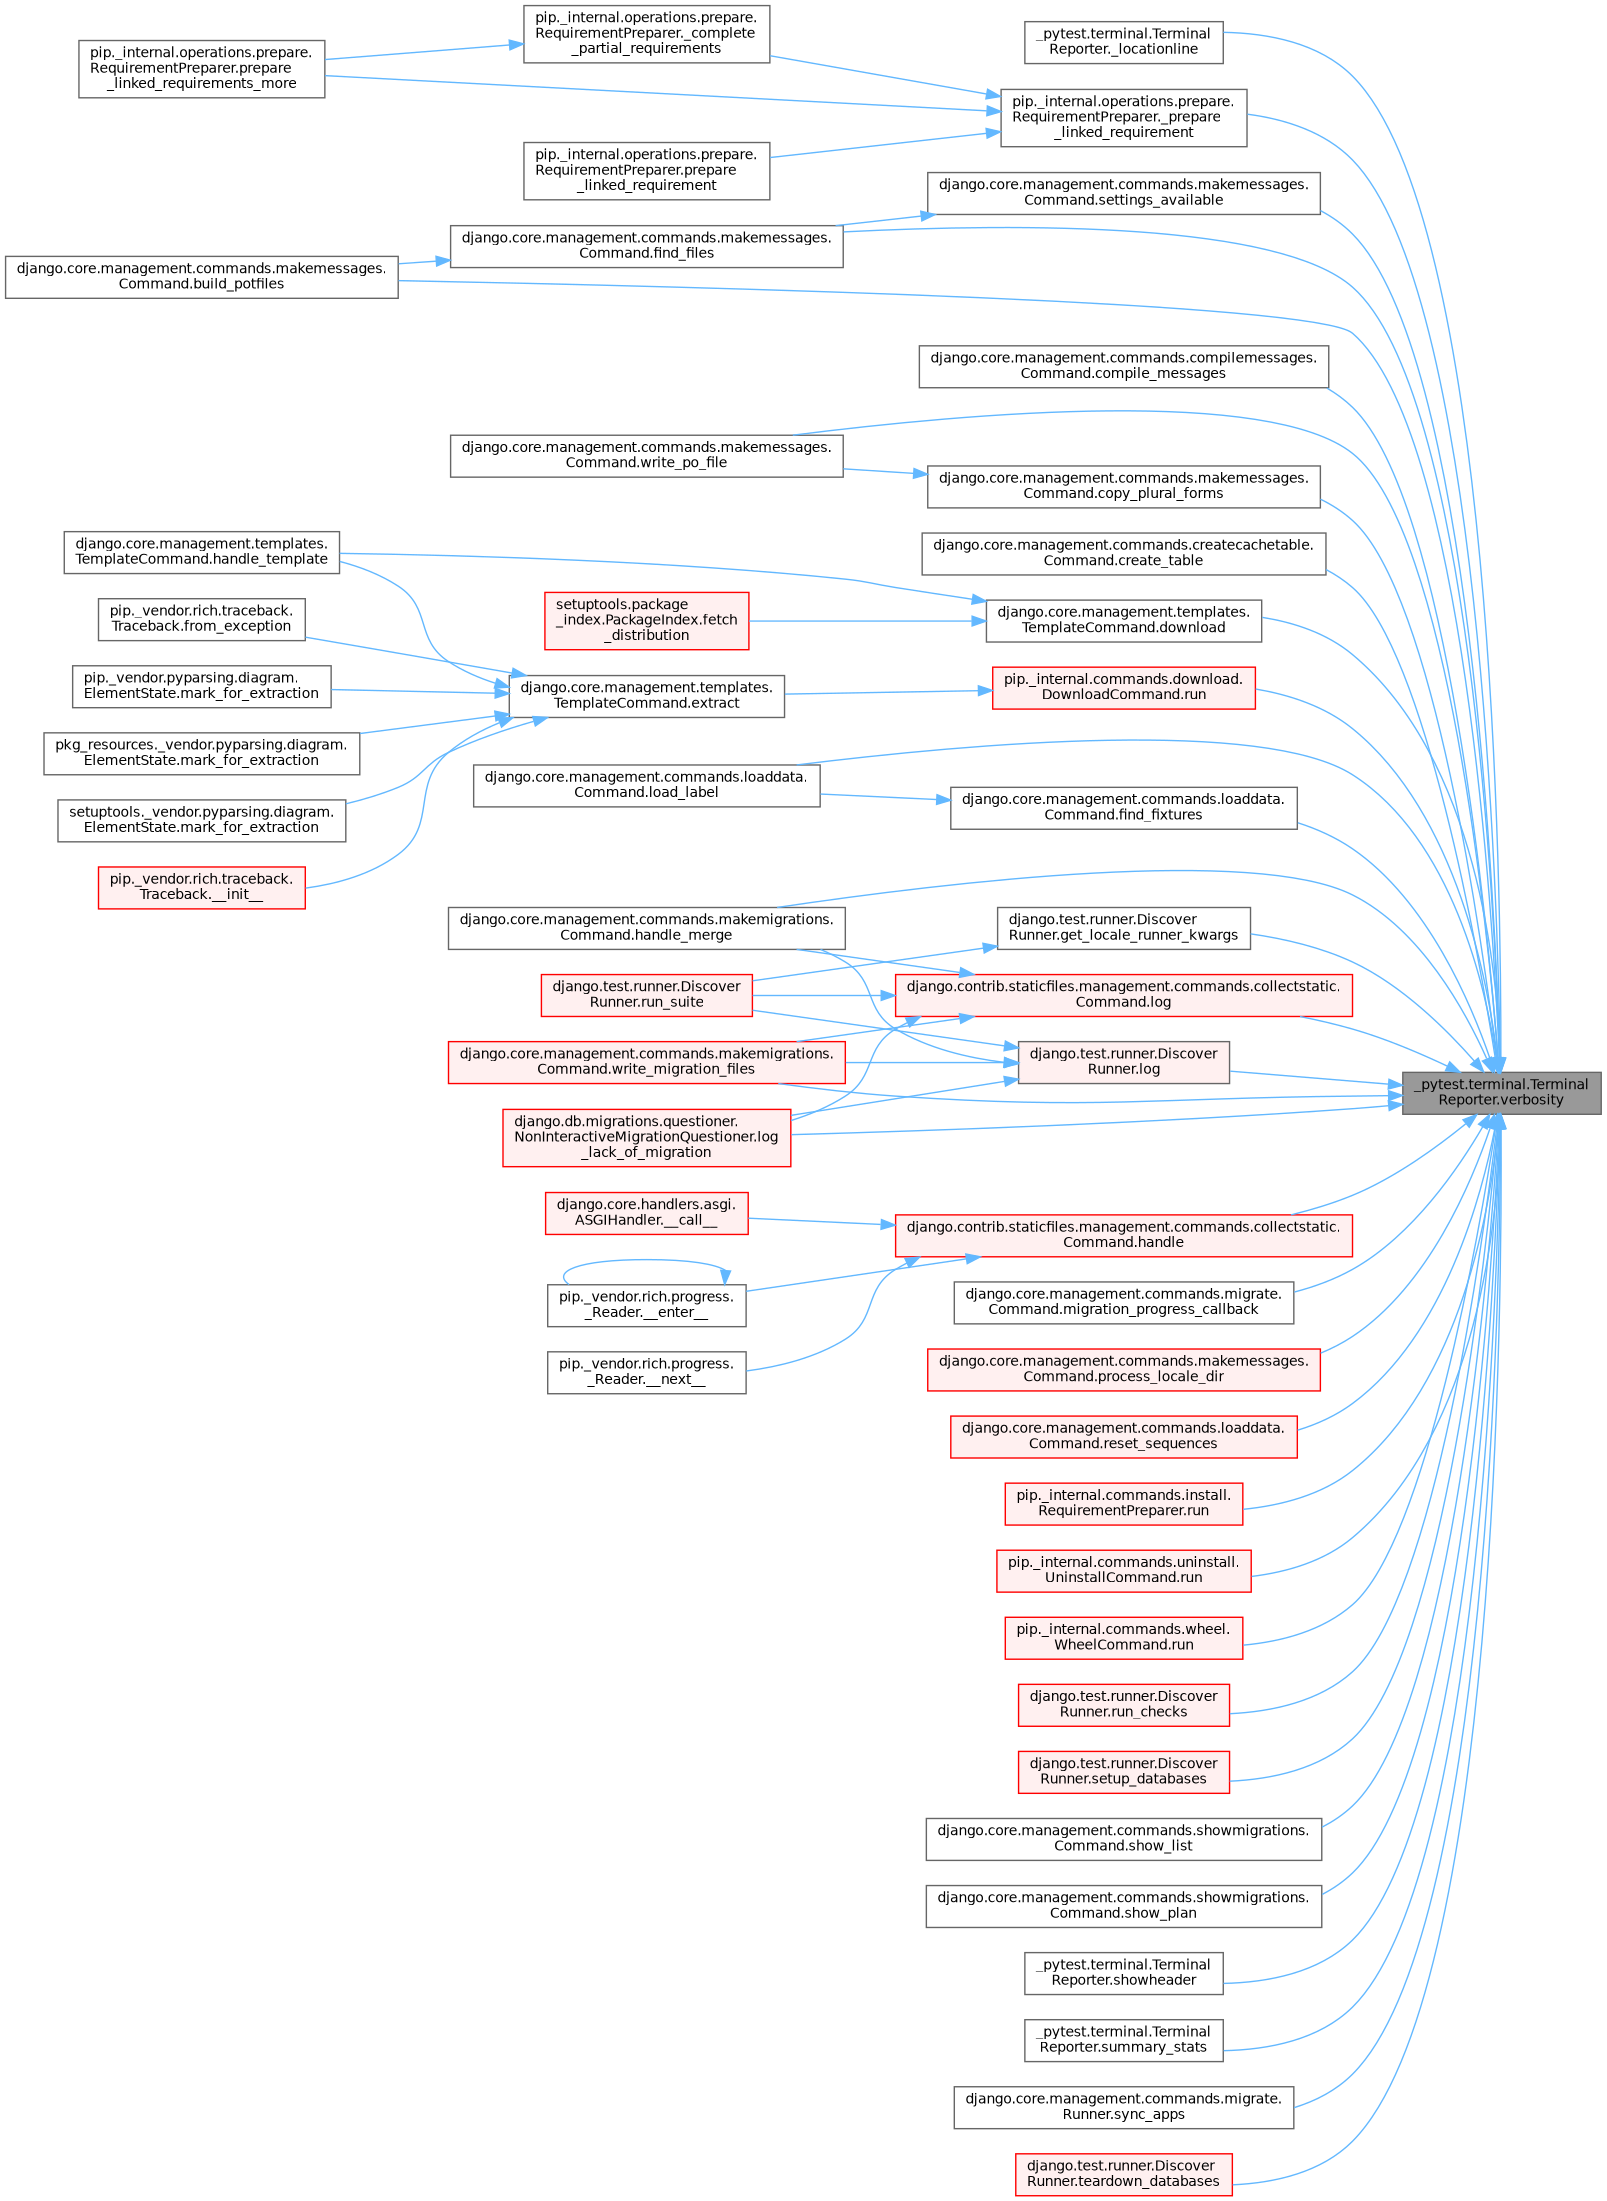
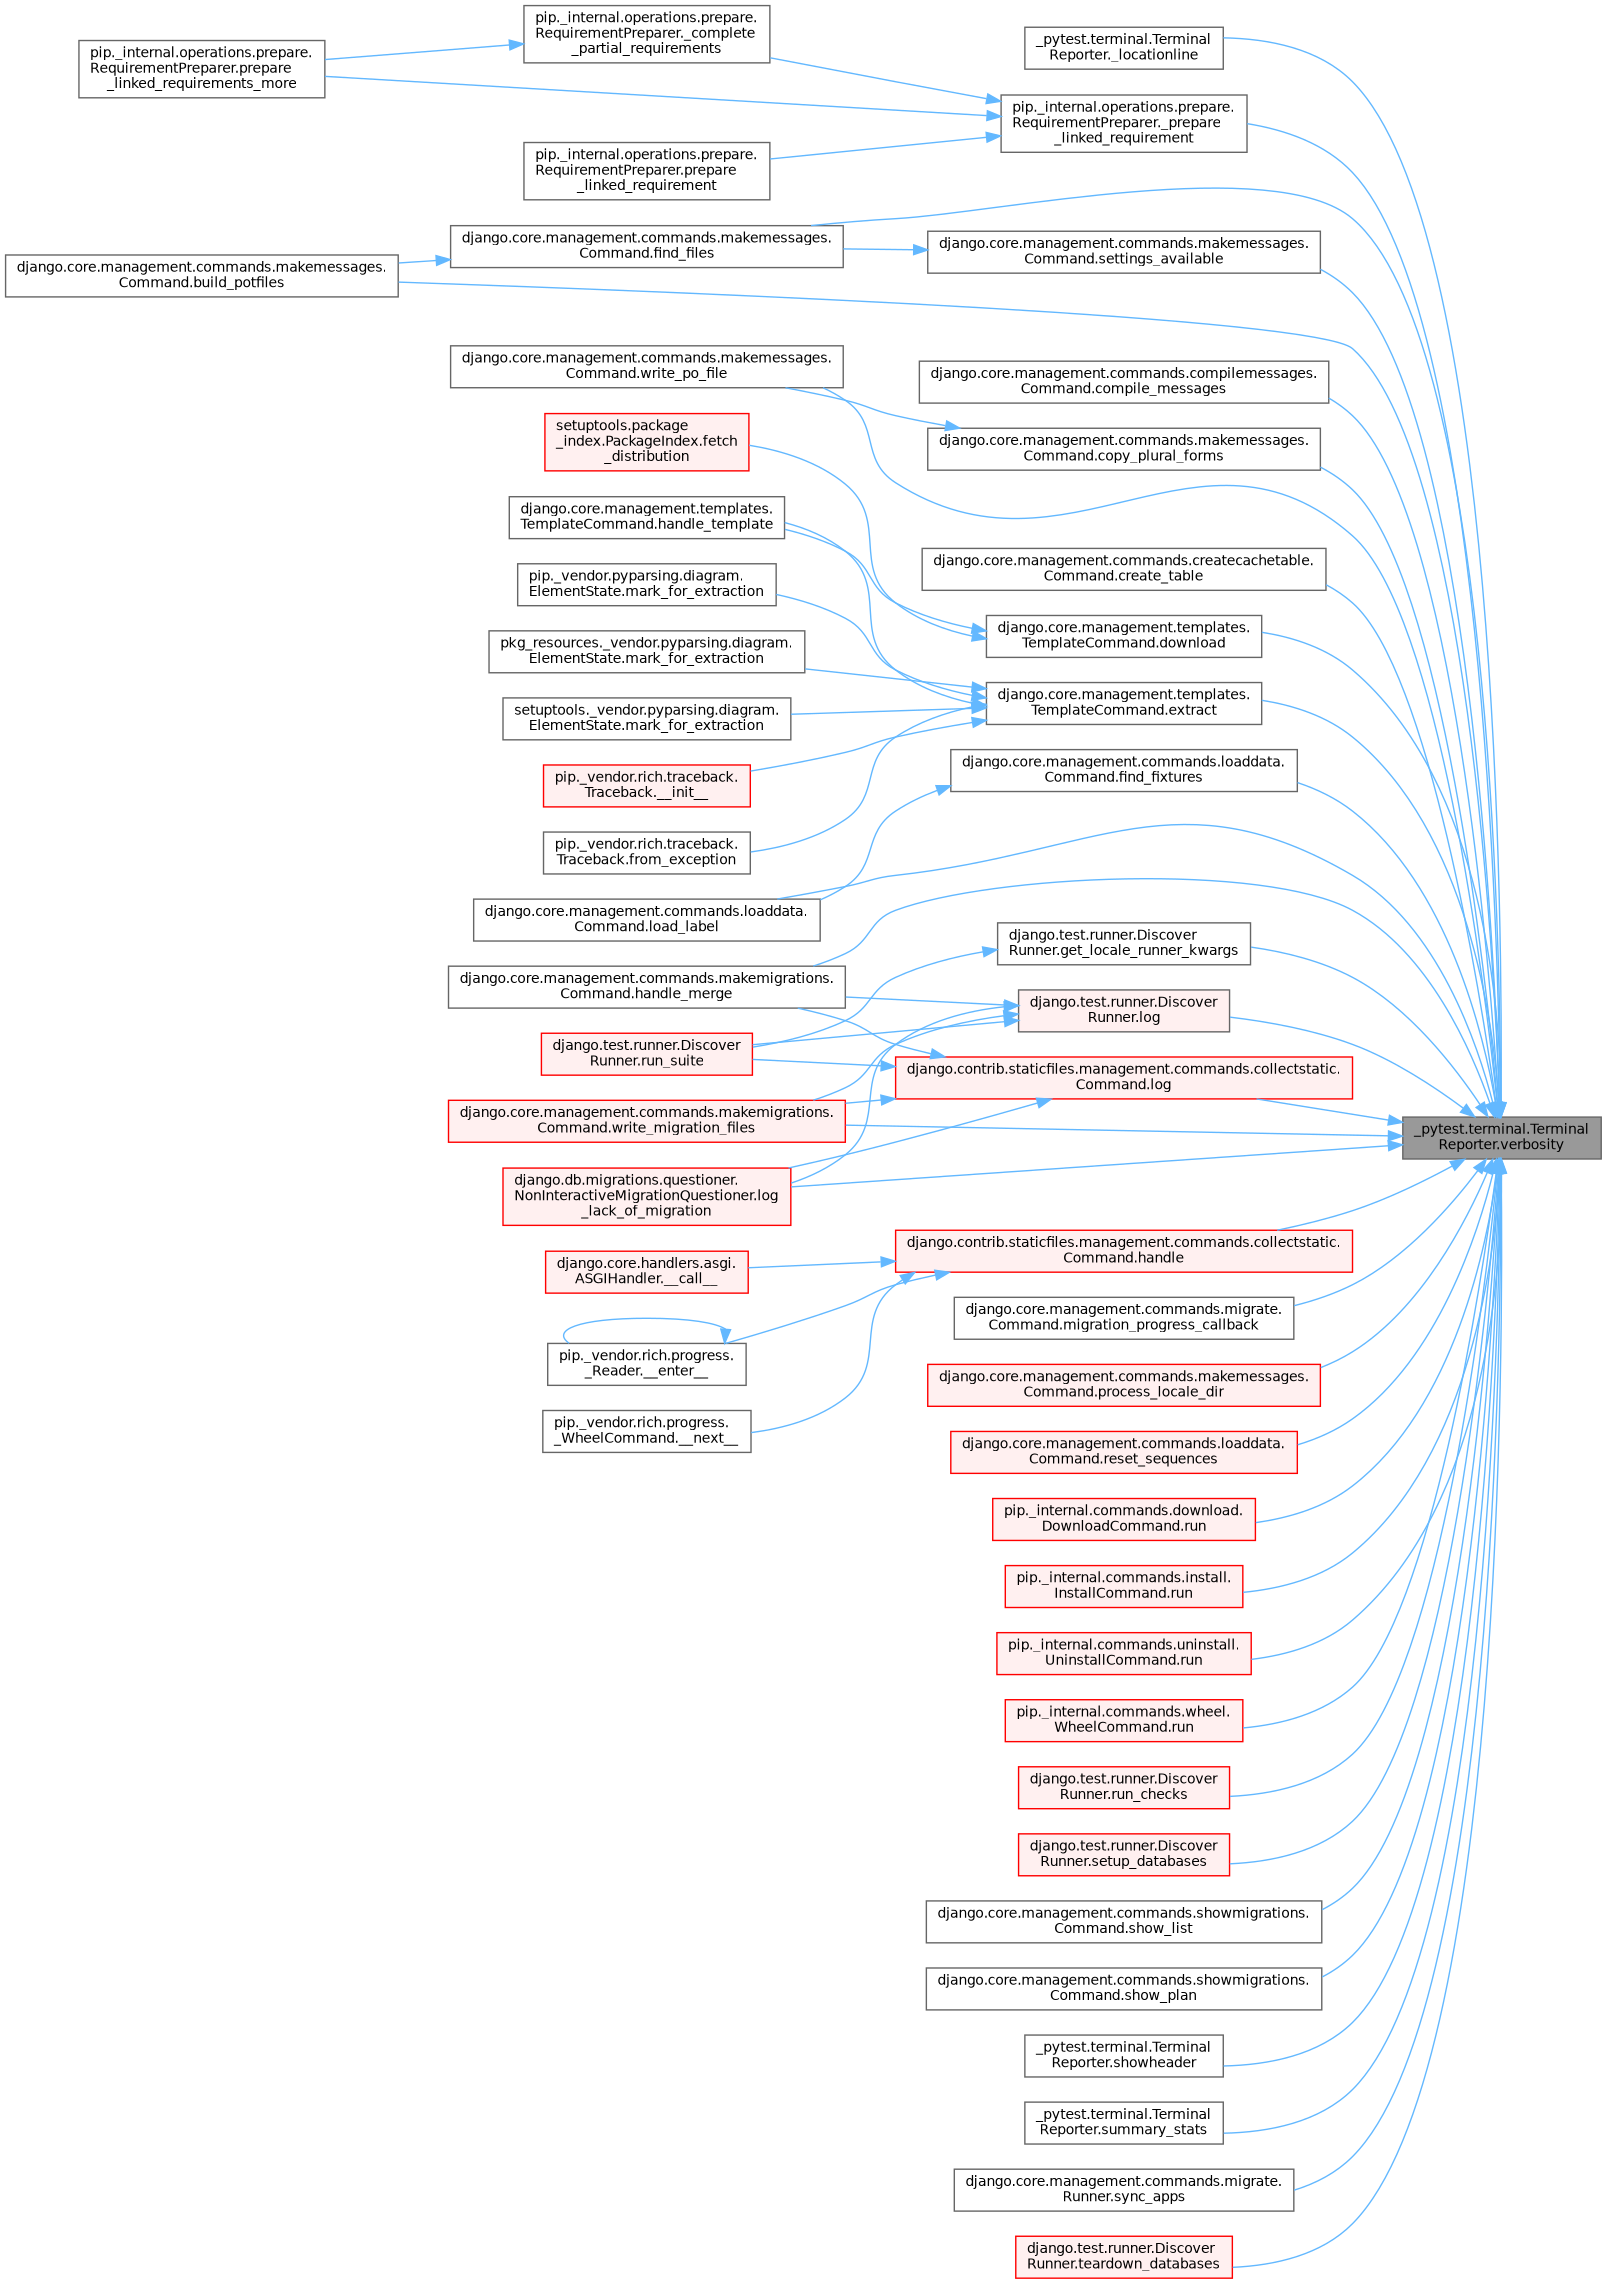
(882, 692) -> (1441, 859)
(647, 1373) -> (647, 1431)
(1124, 1504) -> (1124, 1587)
